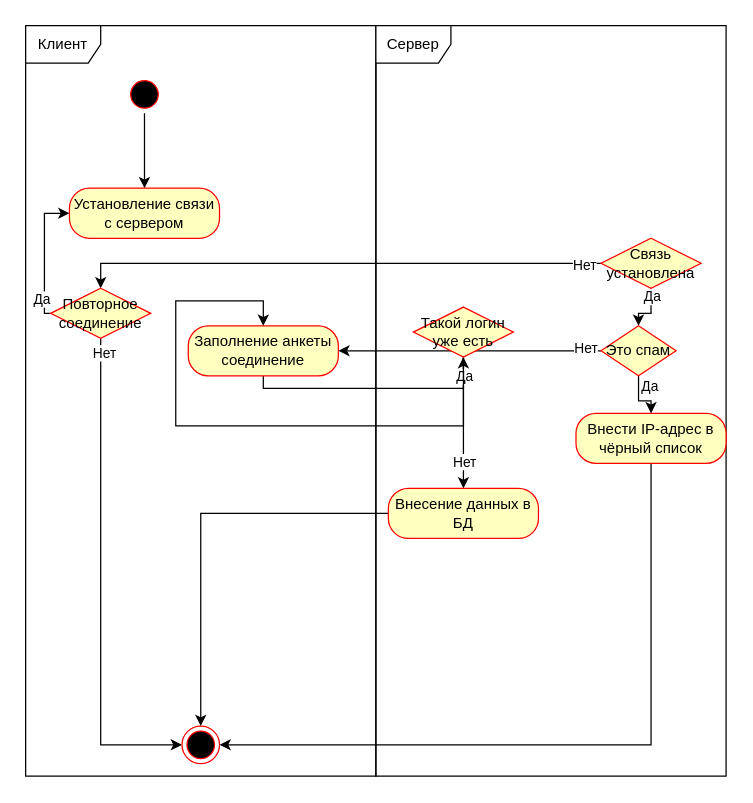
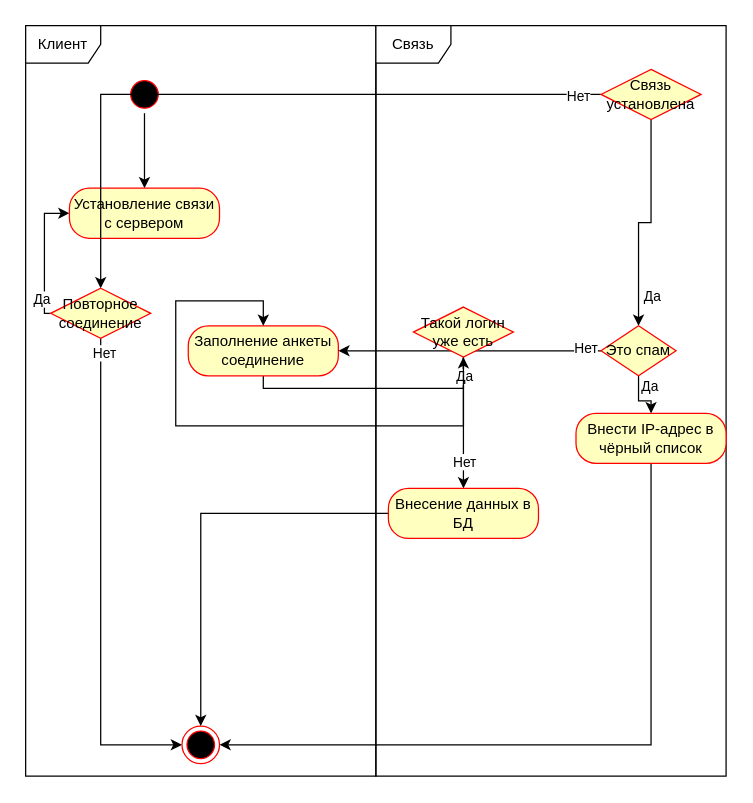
(413, 44) -> (413, 44)
(651, 263) -> (651, 94)
